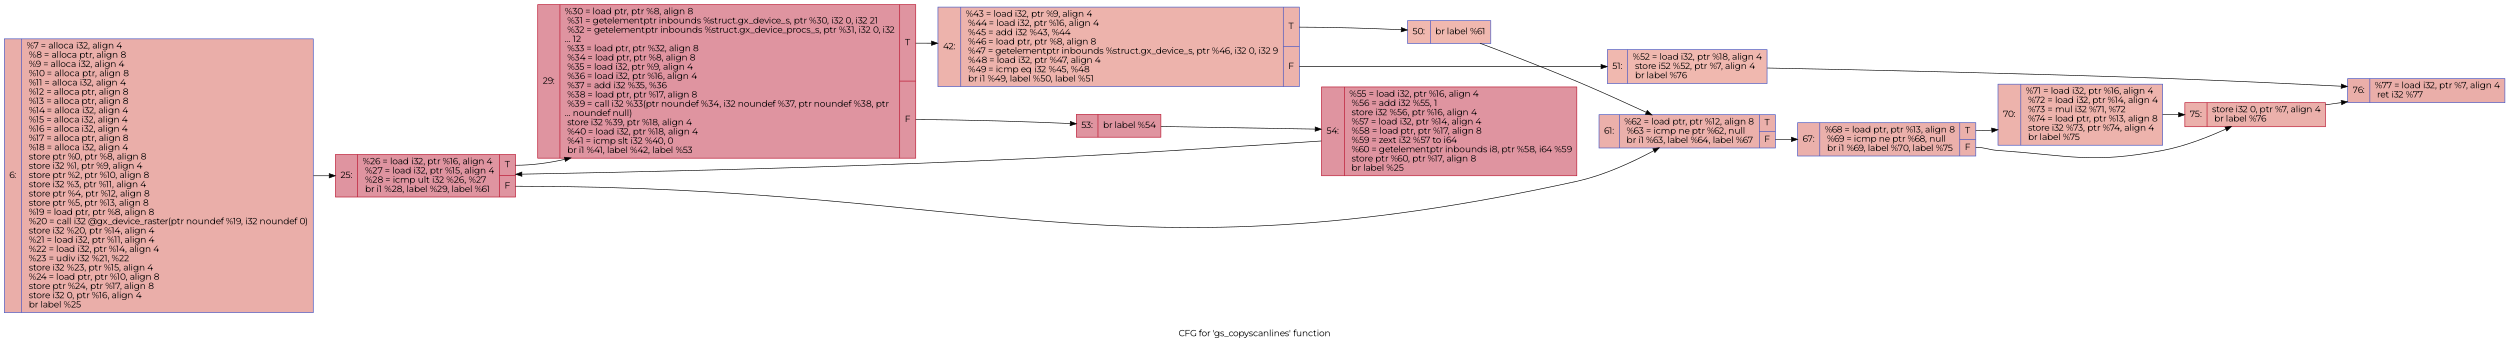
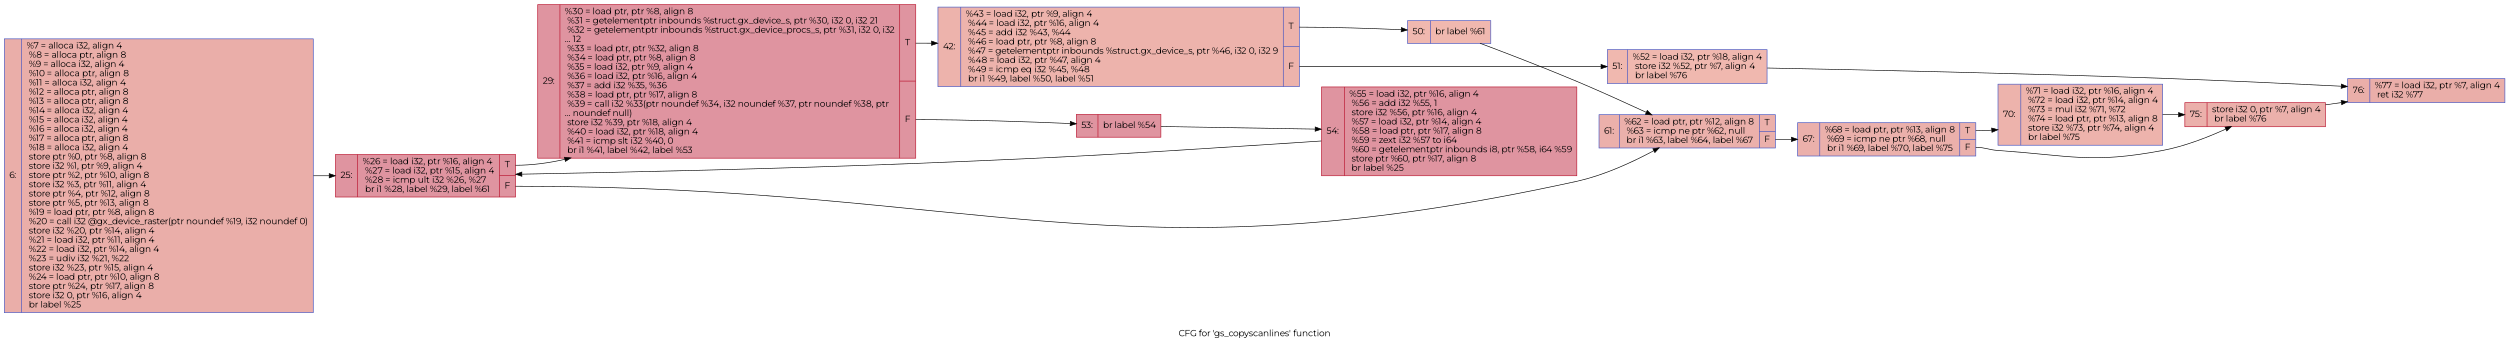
(1694, 66) -> (1694, 66)
